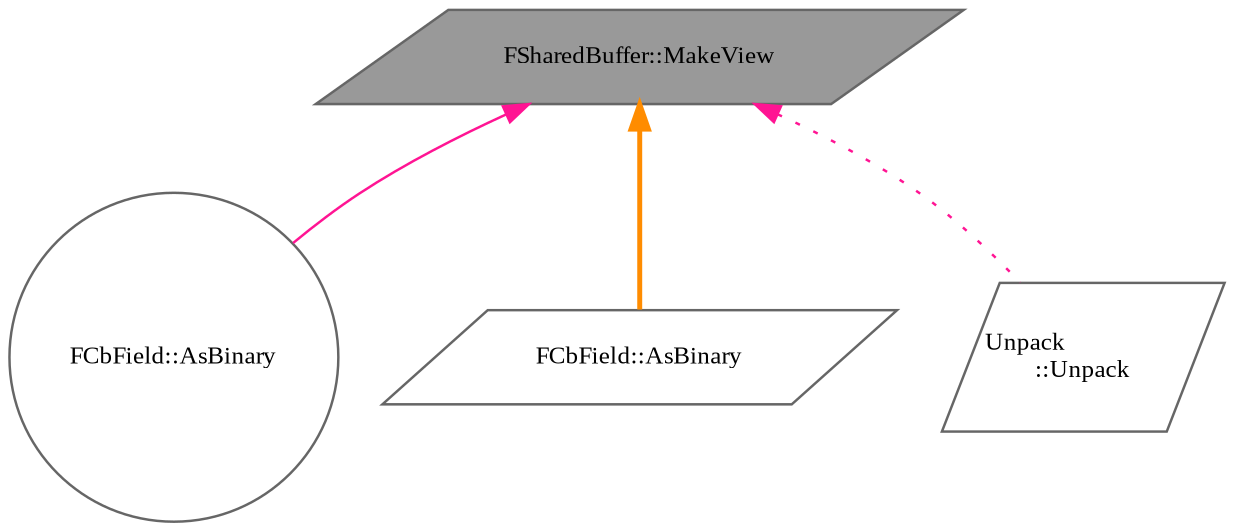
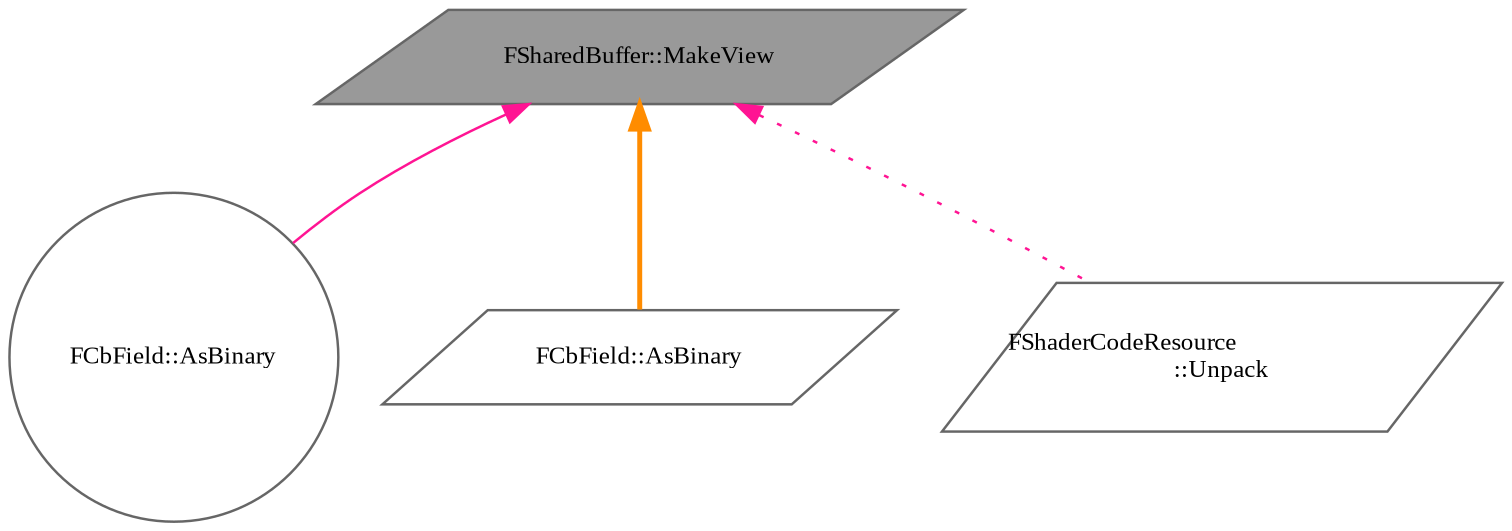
(1083, 357) -> (1222, 357)
